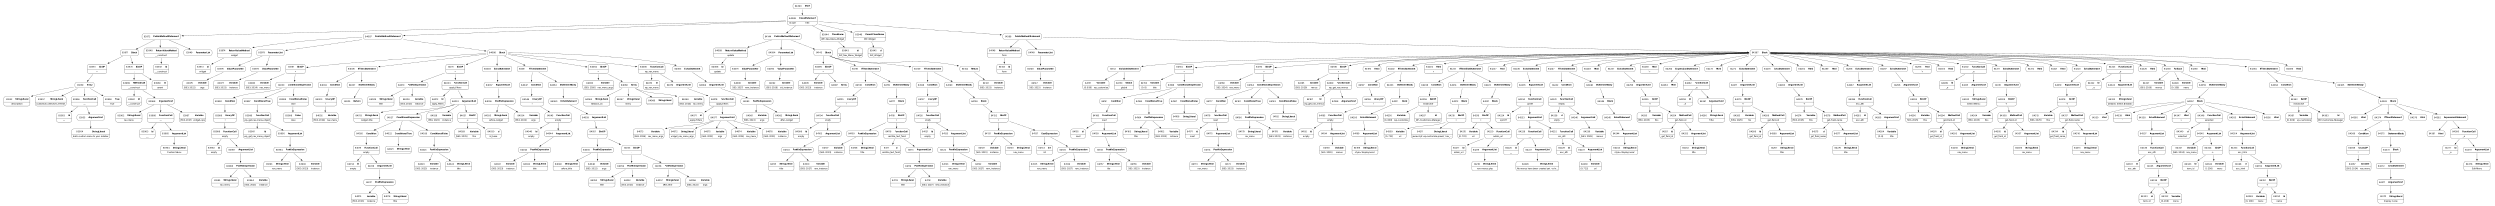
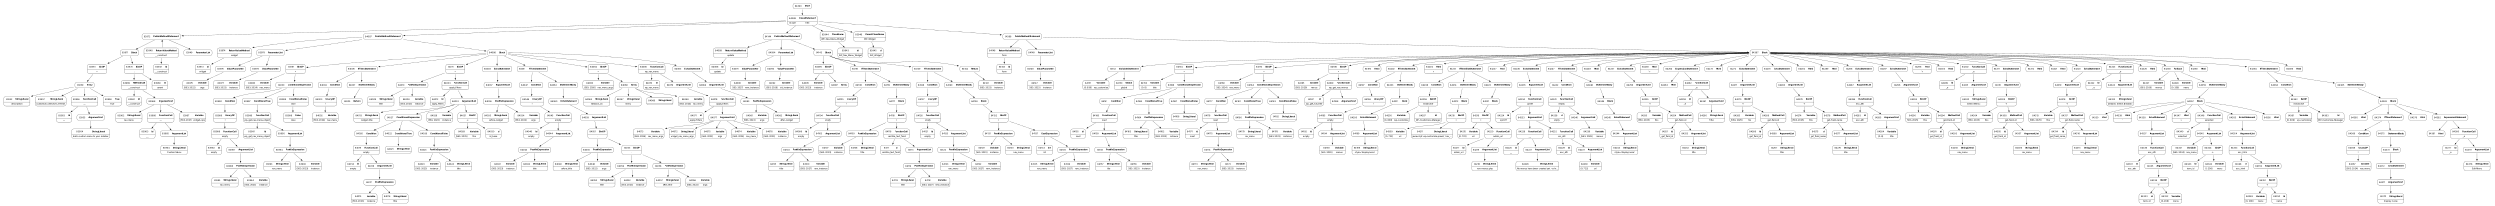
(160, 43) -> (162, 44)
(1314, 104) -> (1314, 104)
